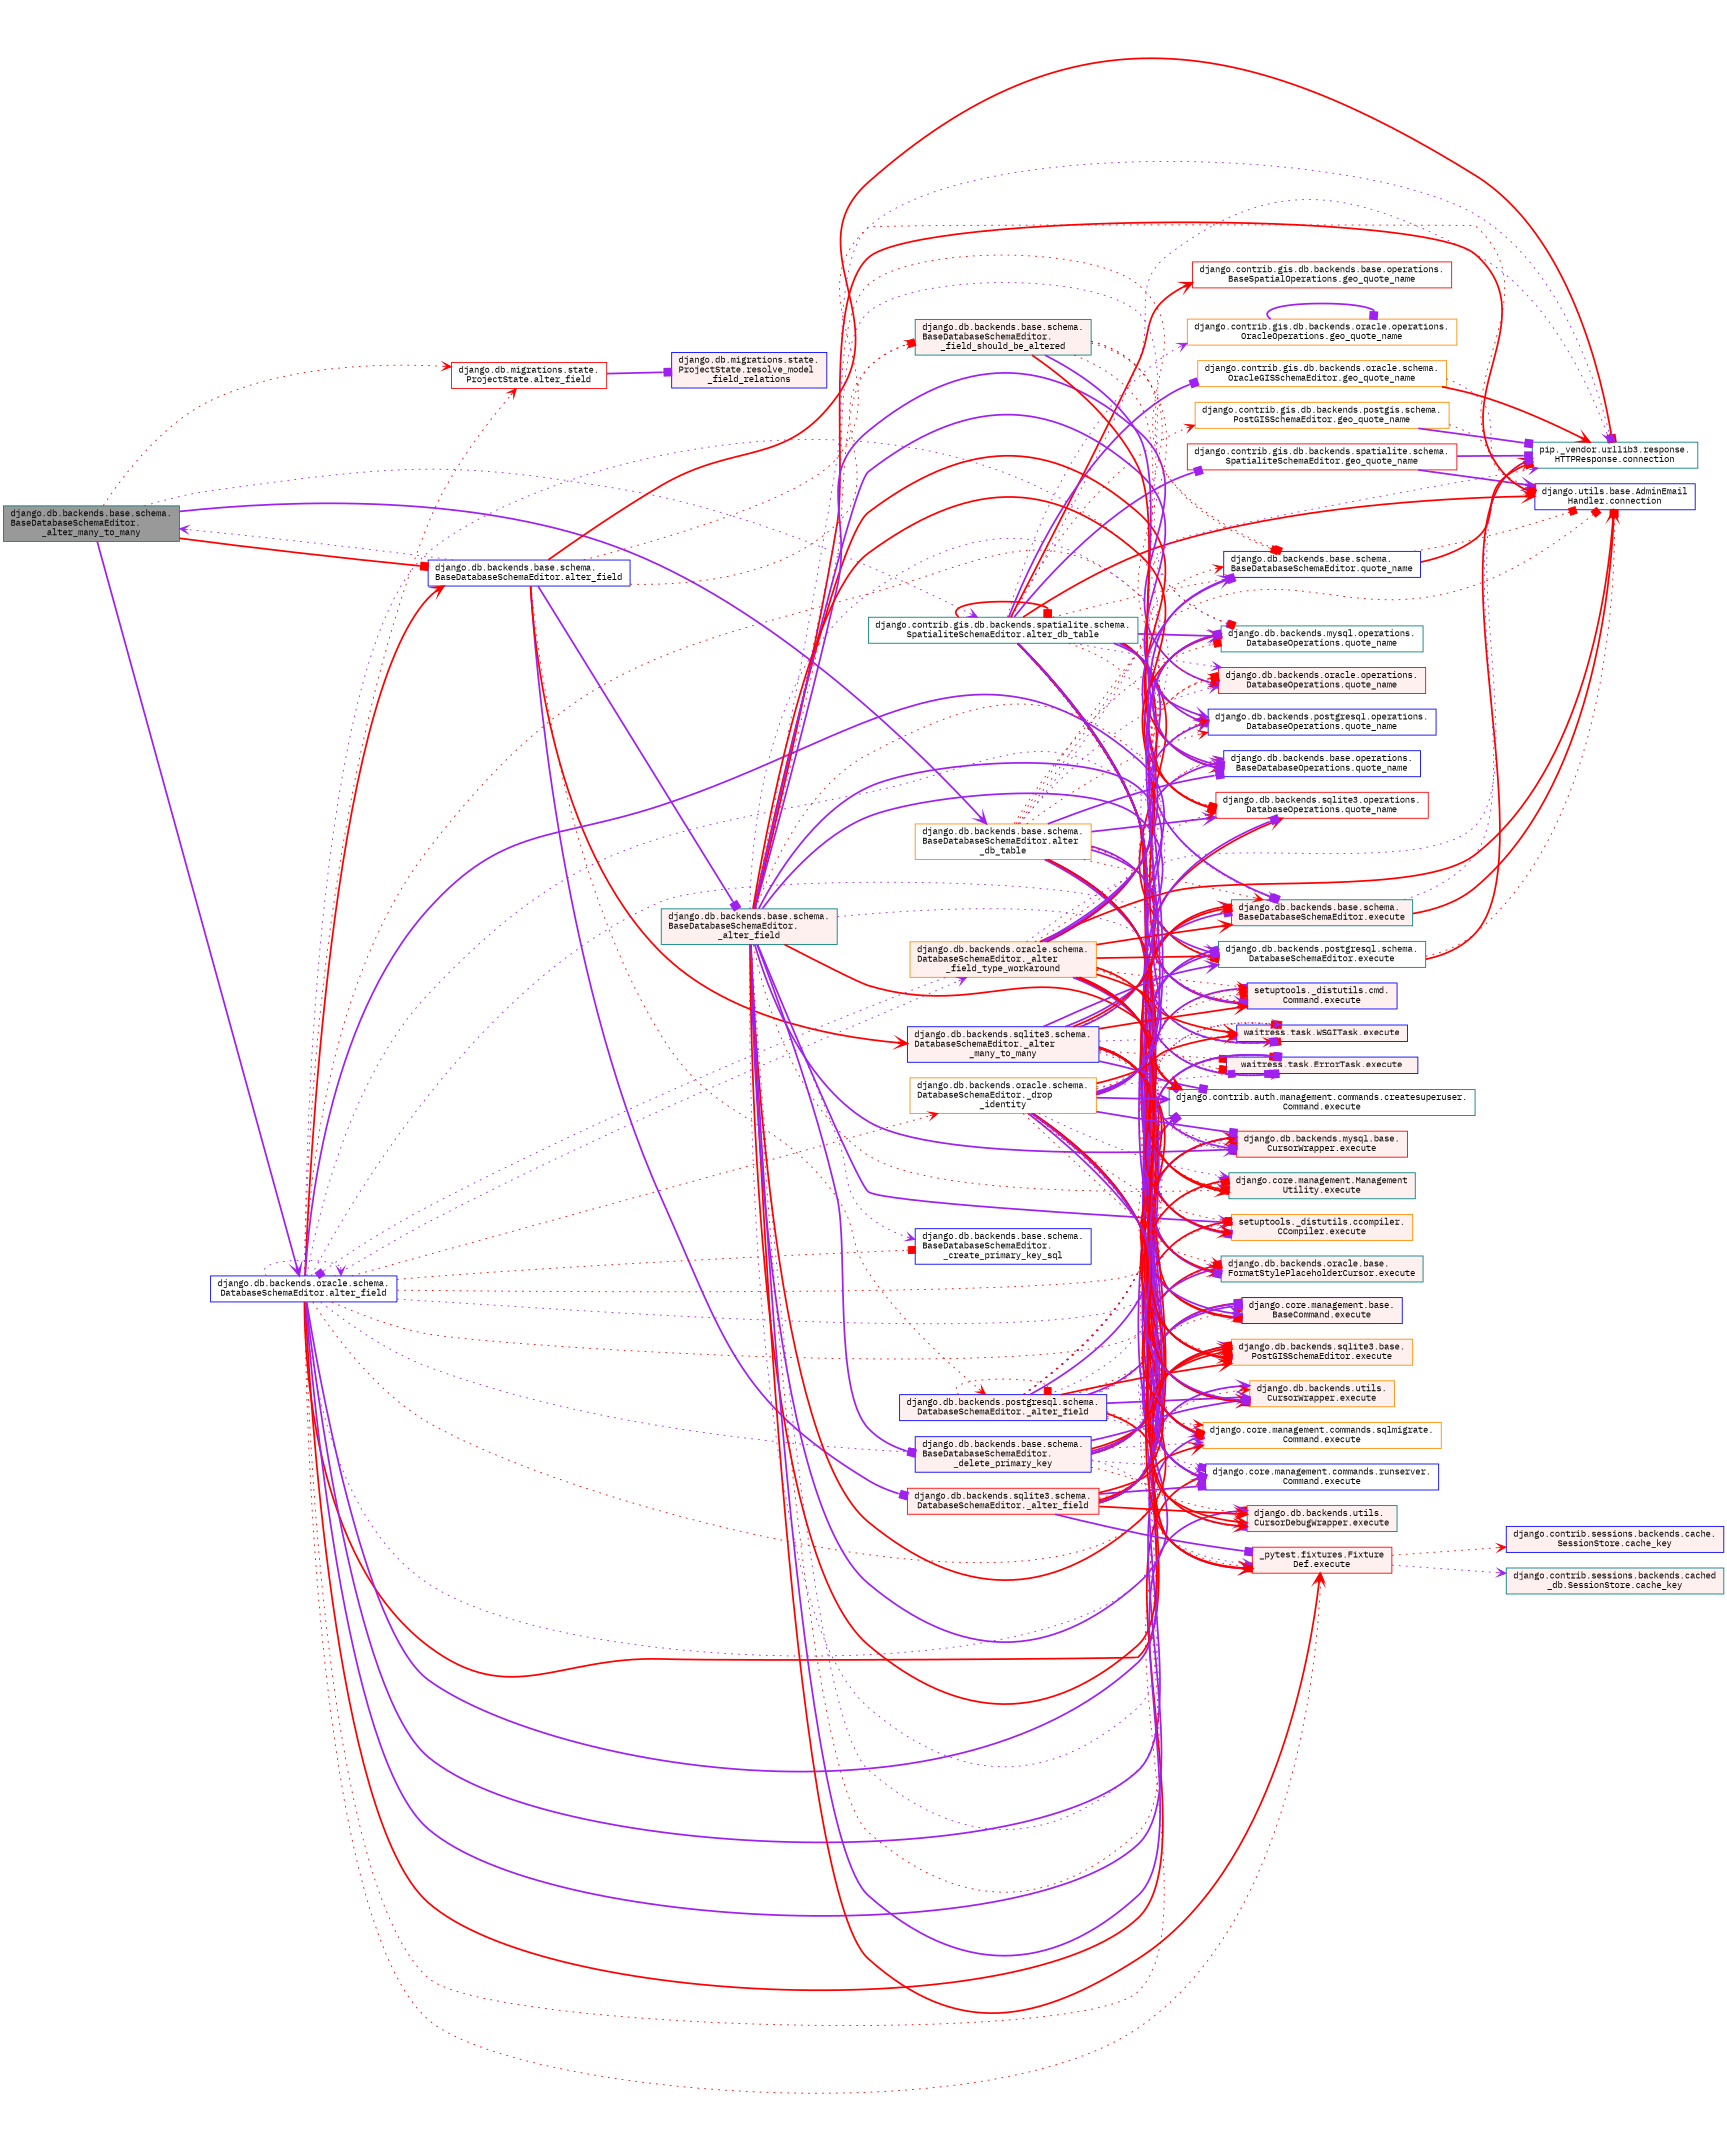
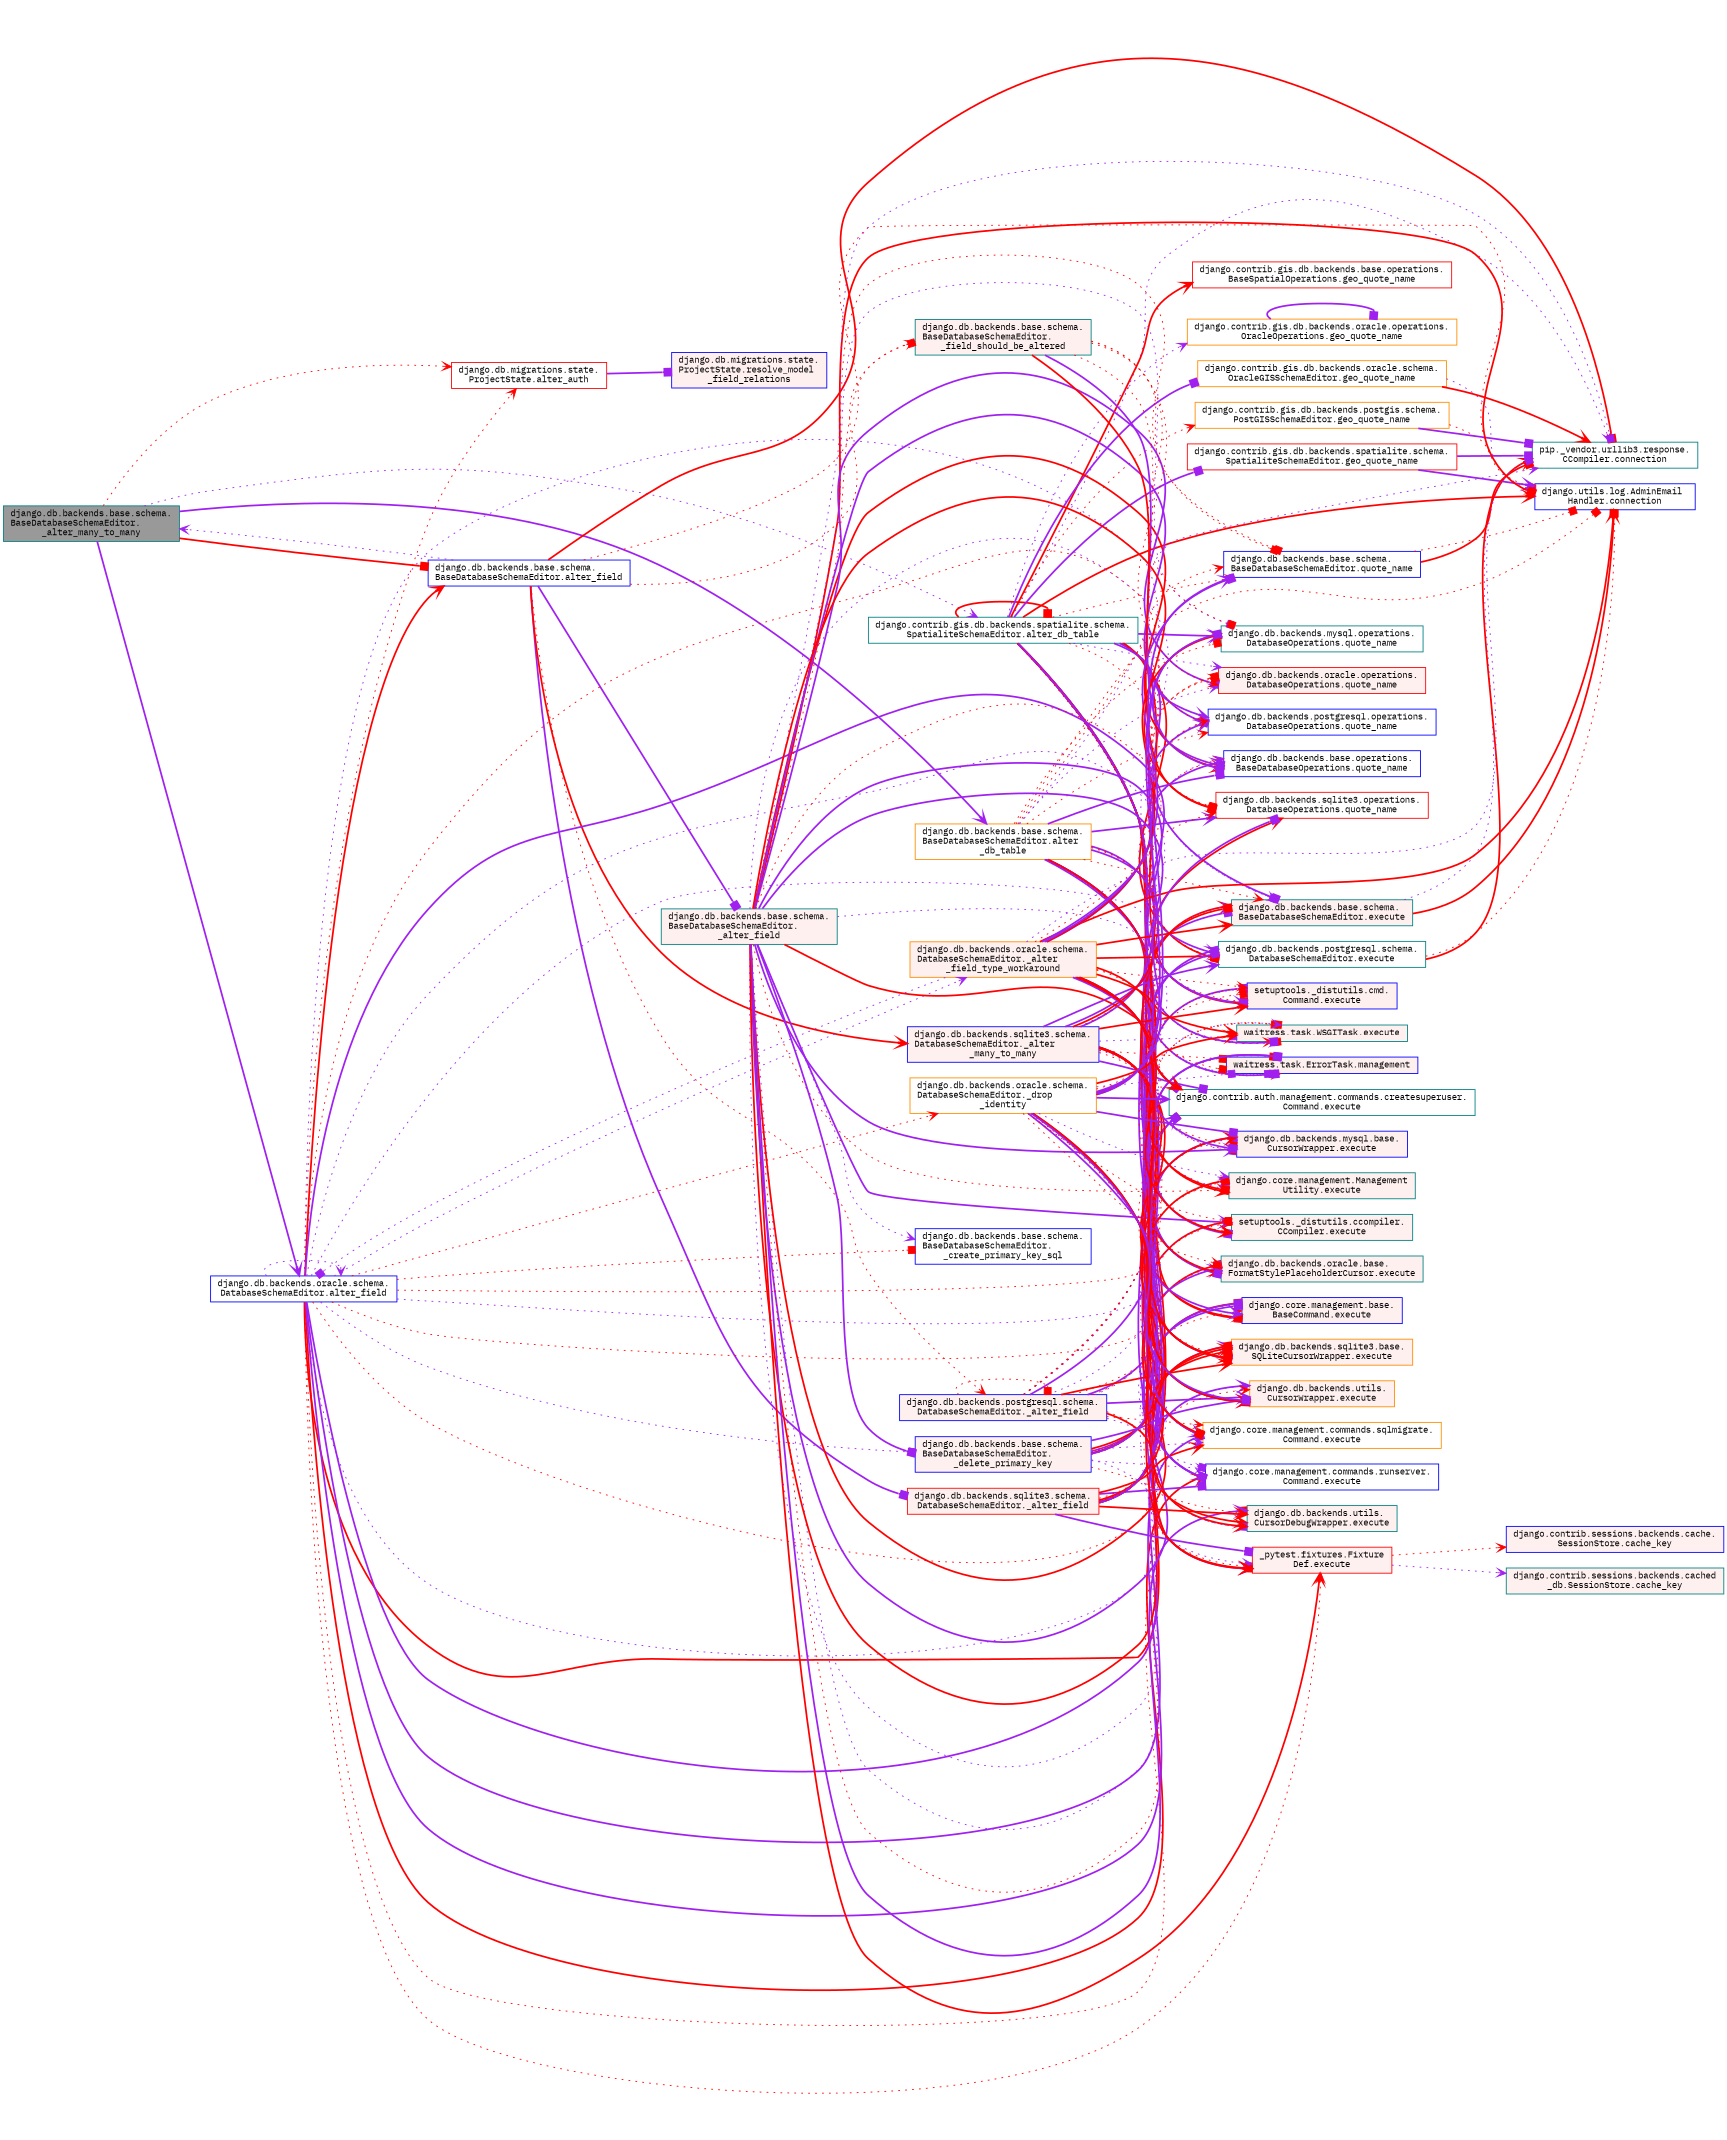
(529, 375) -> (529, 375)
(1615, 455) -> (1615, 455)
(1615, 497) -> (1615, 497)
(1322, 1033) -> (1322, 1033)
(1322, 1065) -> (1322, 1065)
(1322, 1144) -> (1322, 1144)
(1322, 1227) -> (1322, 1227)
(1322, 1352) -> (1322, 1352)
